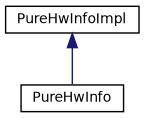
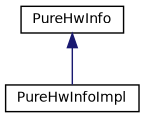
(72, 66) -> (72, 66)
